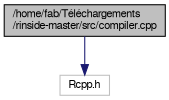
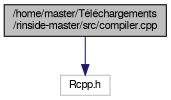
(85, 21) -> (85, 21)
